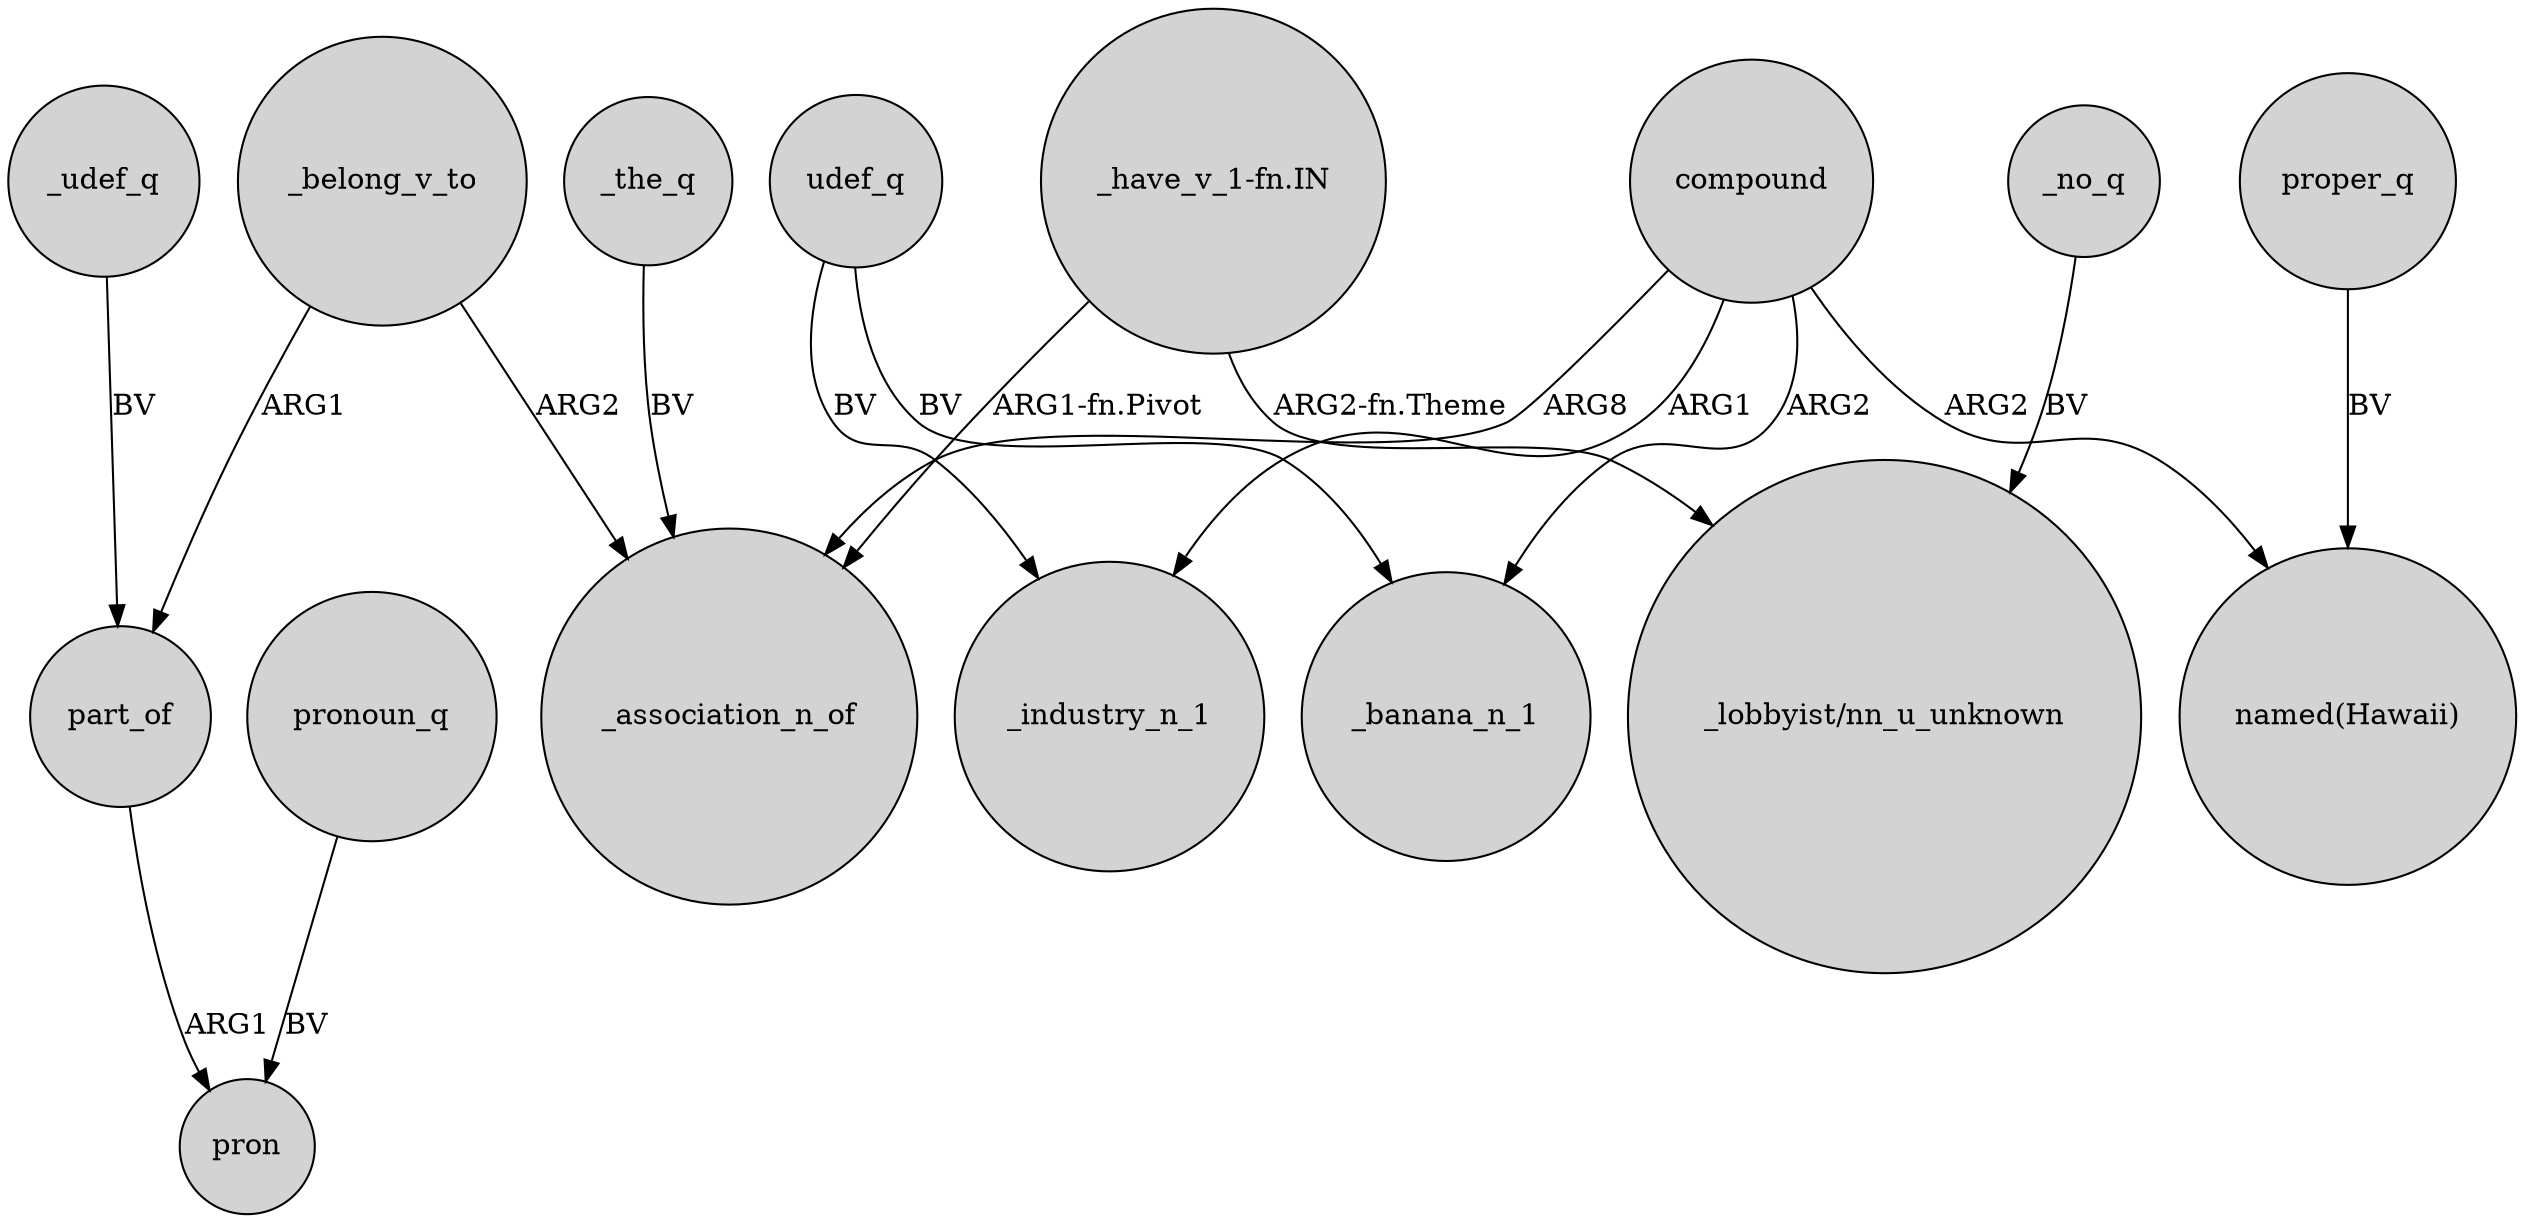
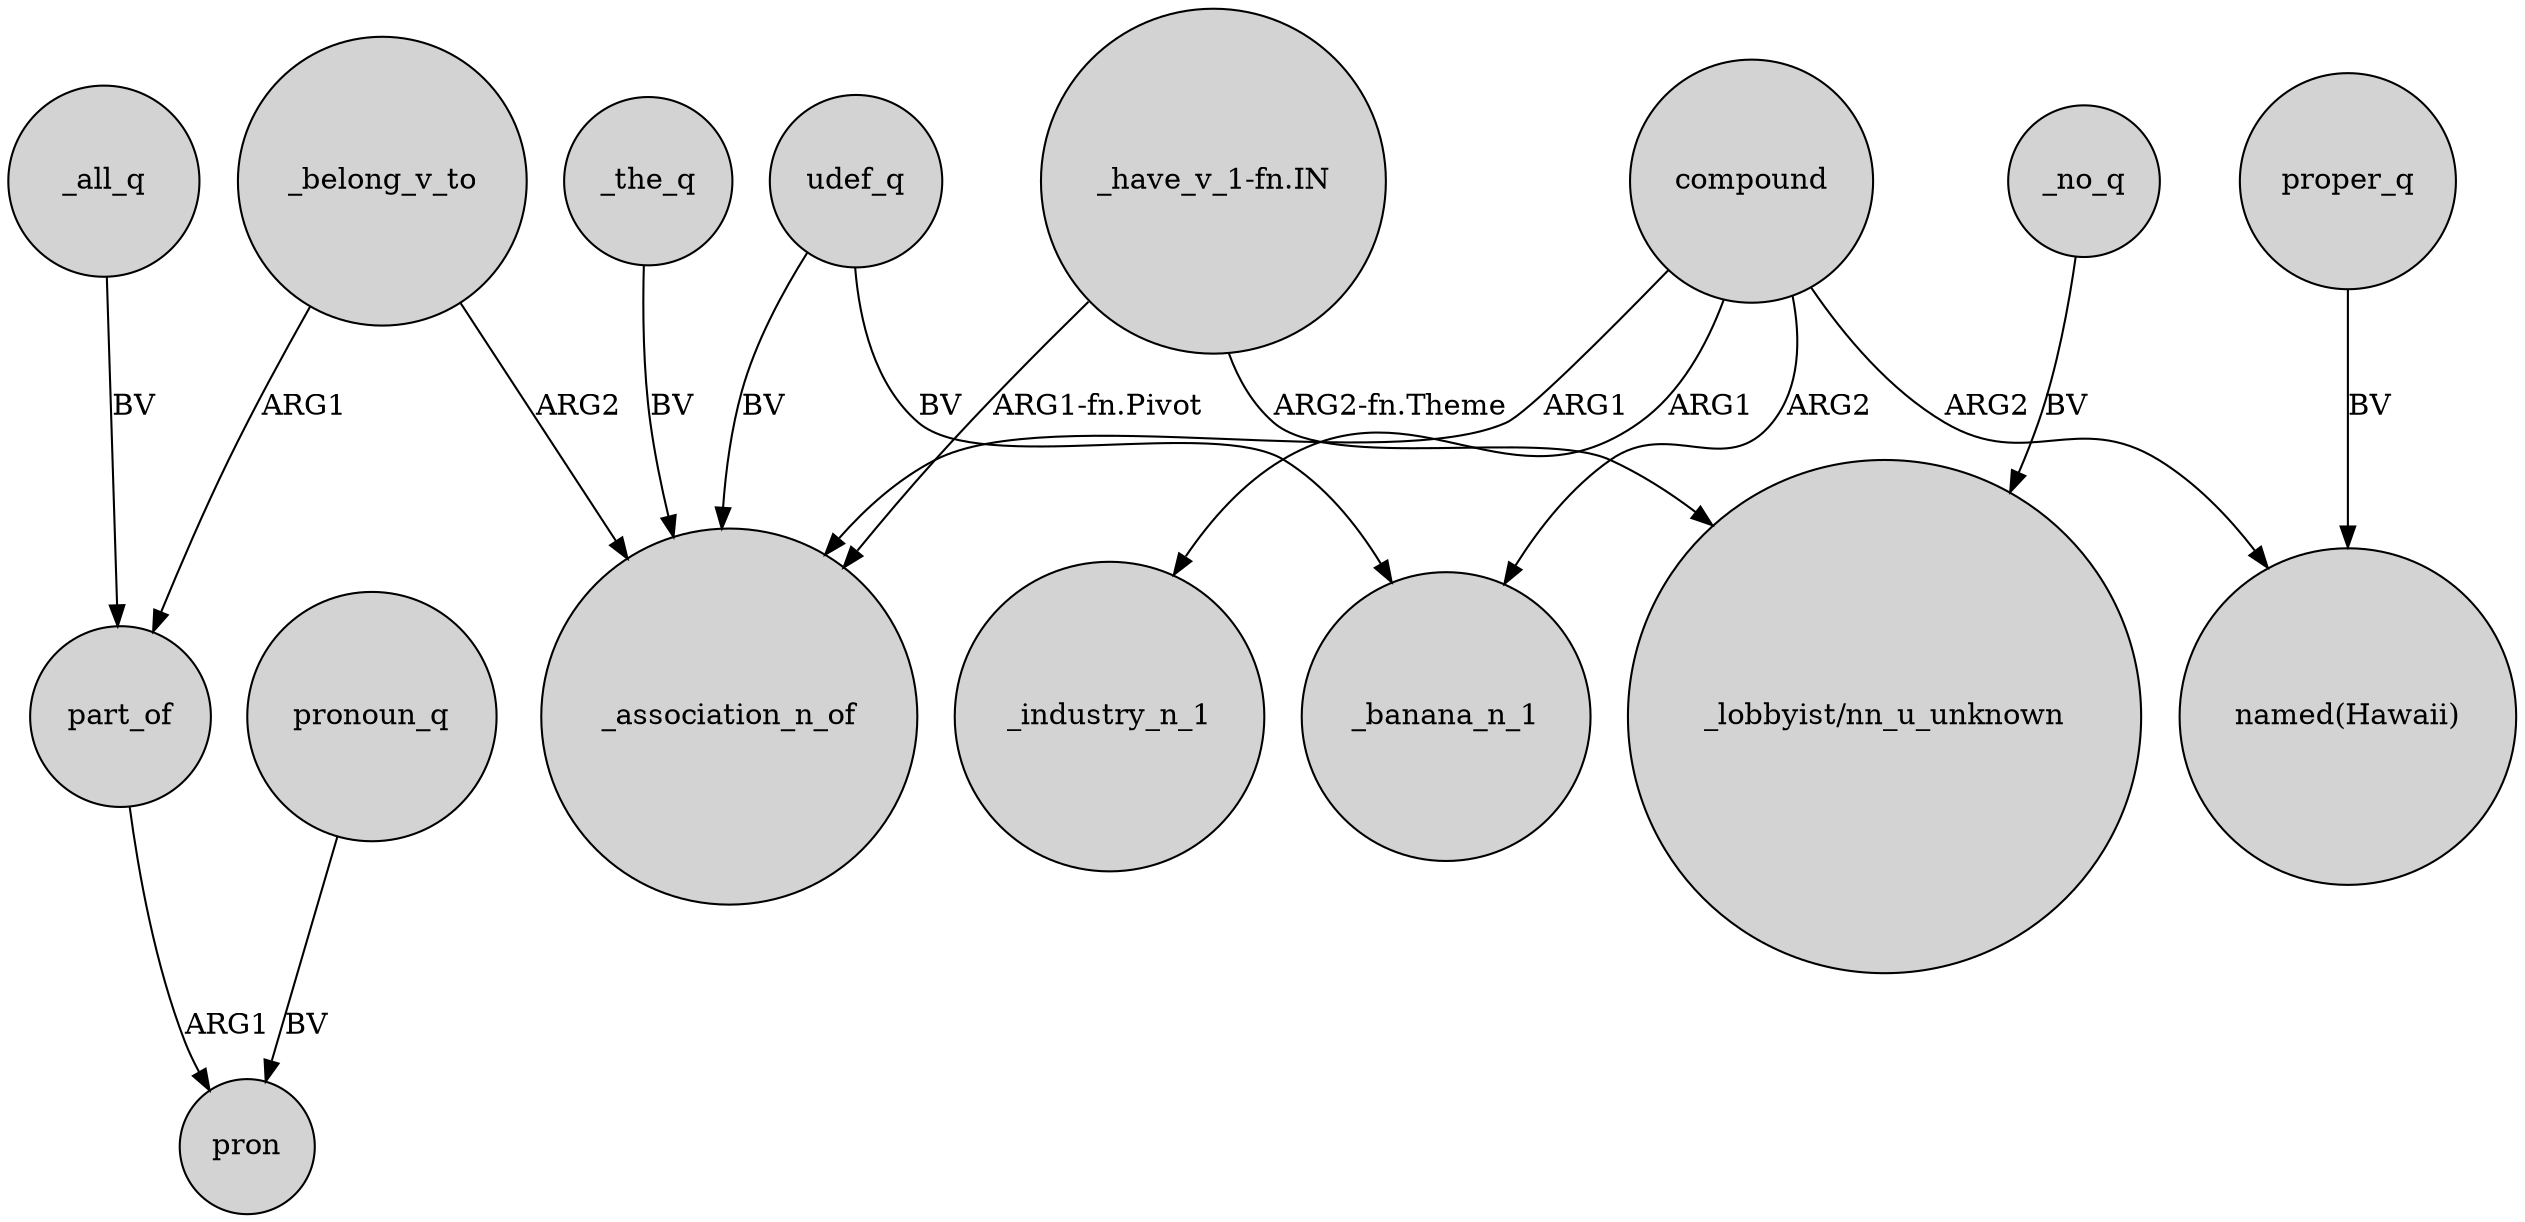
(104, 181) -> (104, 181)
(1586, 407) -> (1586, 407)
(867, 444) -> (747, 374)
